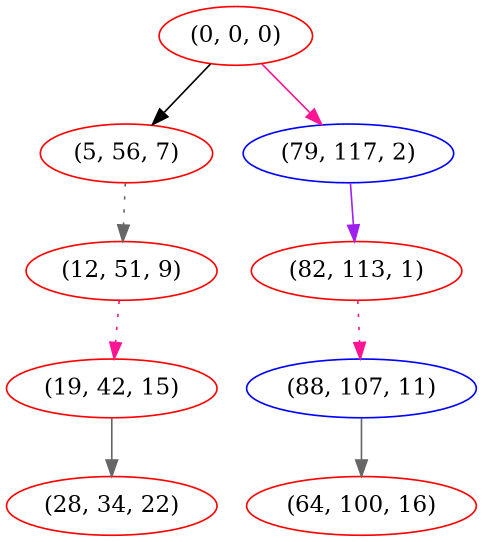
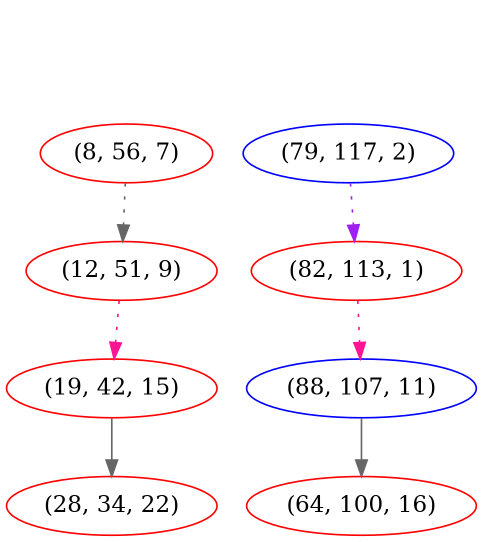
(236, 36) -> none
(126, 153) -> (126, 153)
(352, 204) -> (352, 204)
